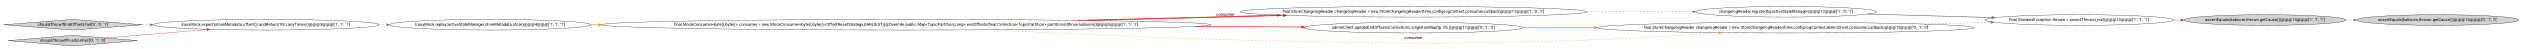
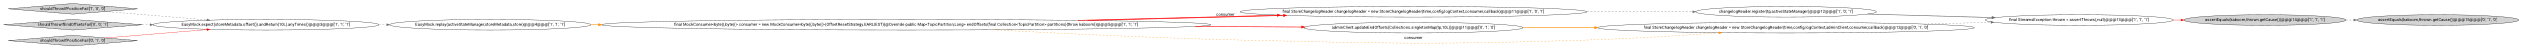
none -> (73, 9)
